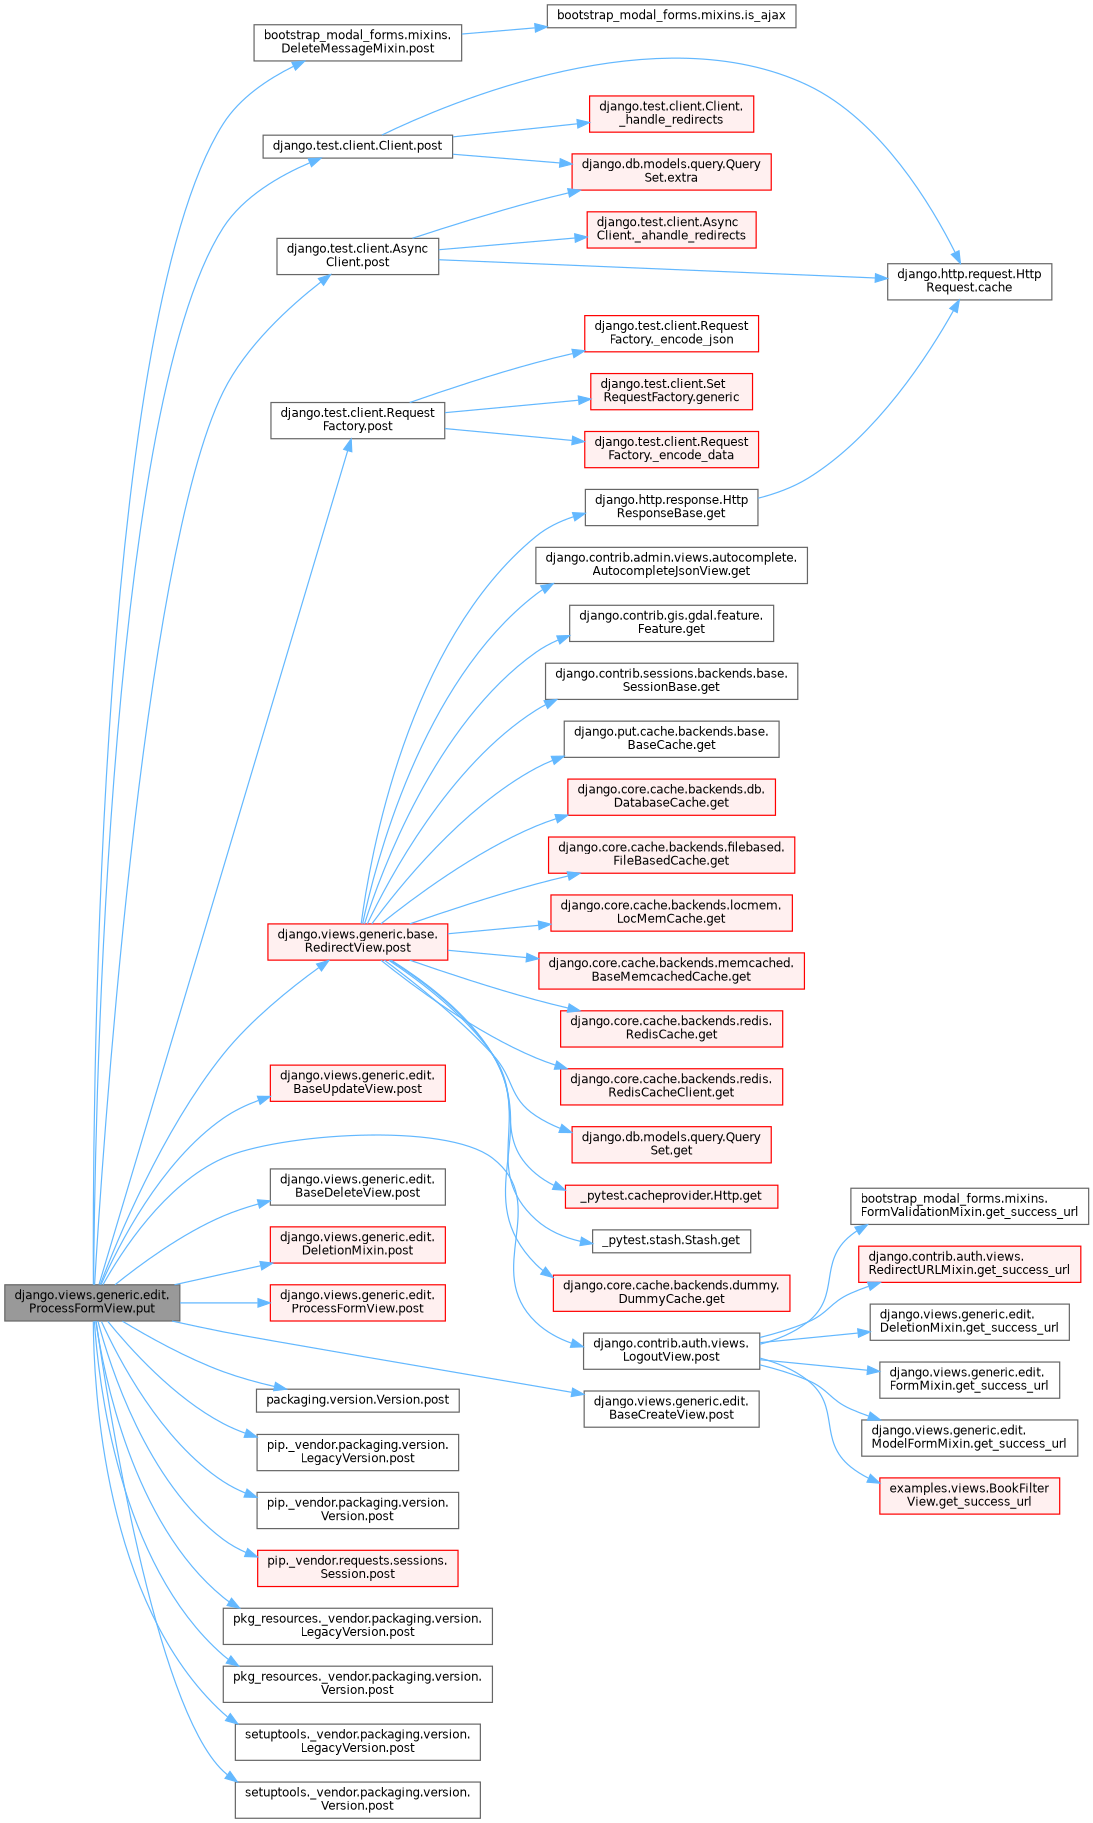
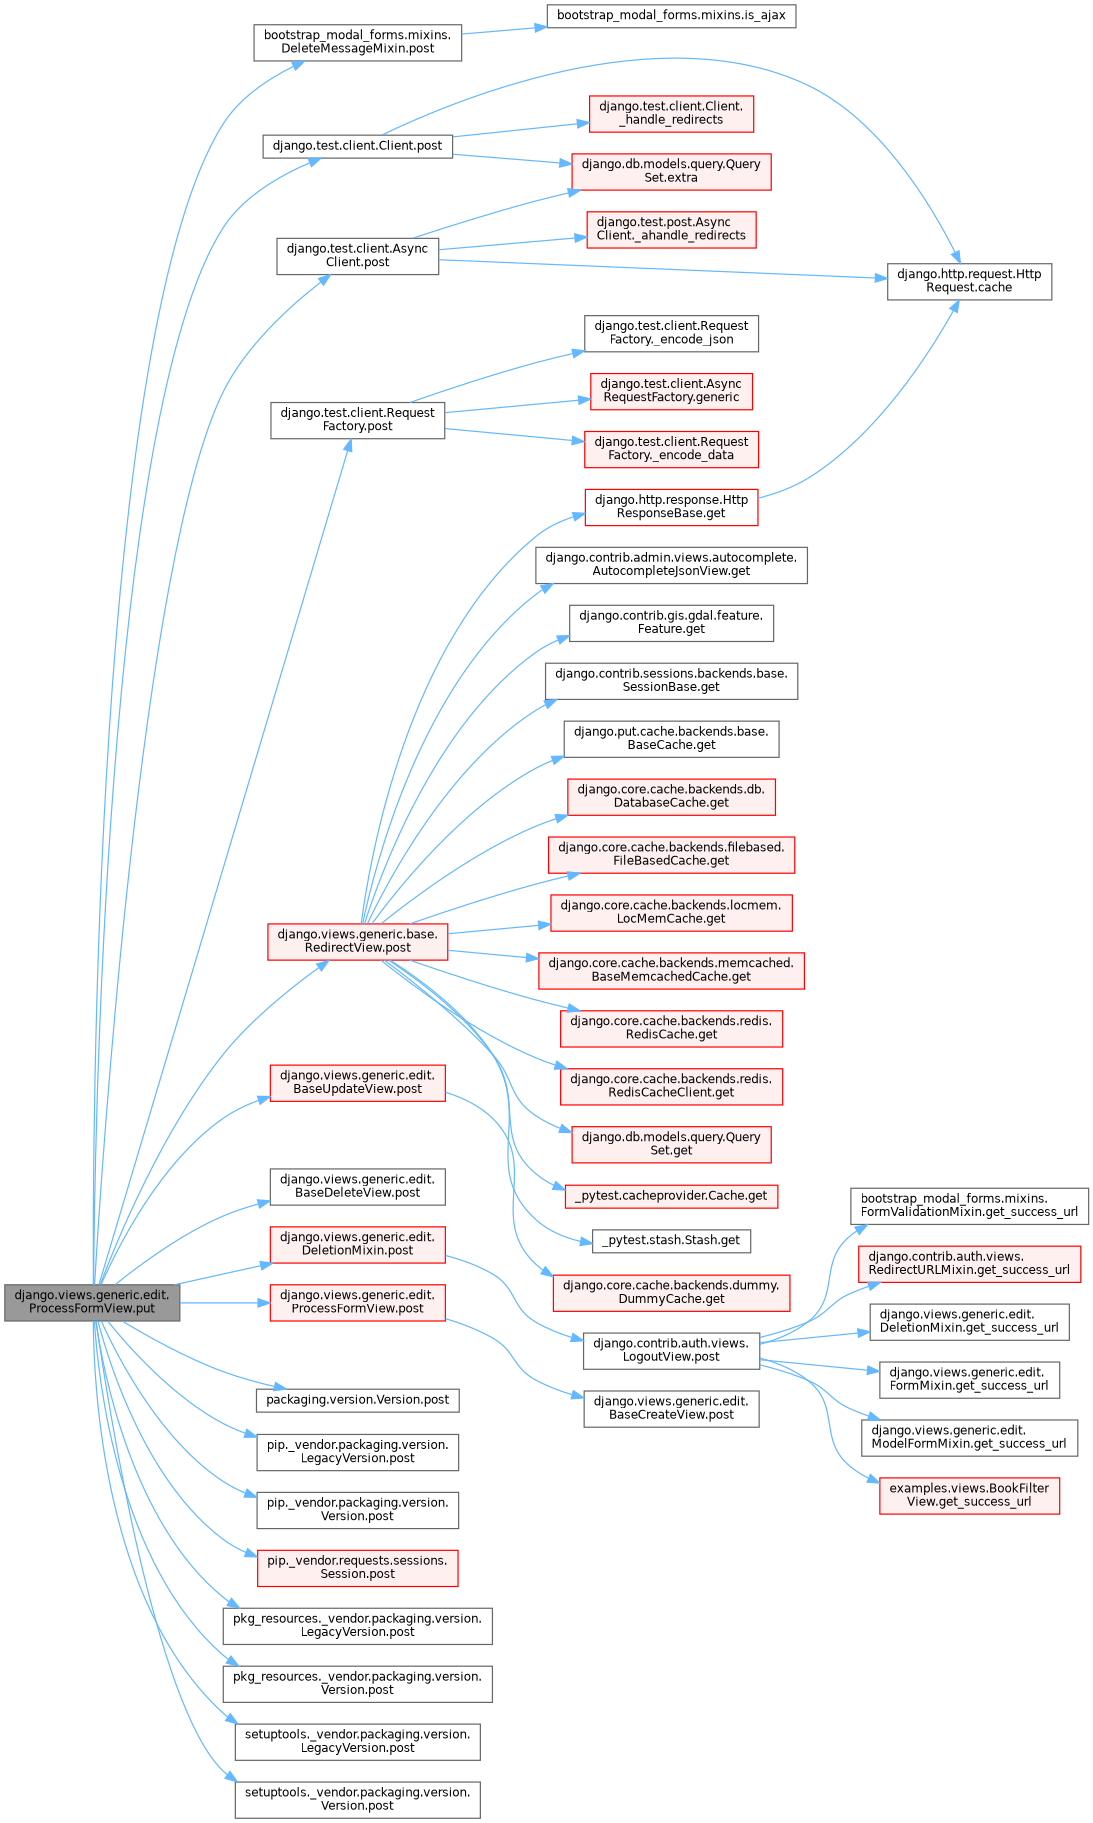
(672, 230) -> (672, 230)
(672, 334) -> (672, 334)
(672, 392) -> (672, 392)
(672, 508) -> (672, 508)
(380, 1135) -> (511, 1293)
(506, 1189) -> (513, 1208)
(672, 1197) -> (672, 1197)
(372, 1358) -> (511, 1354)
